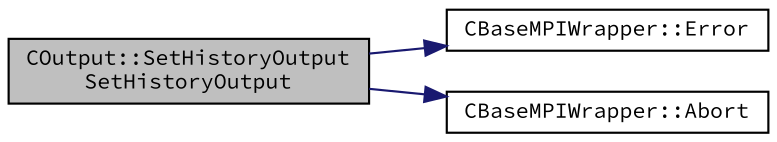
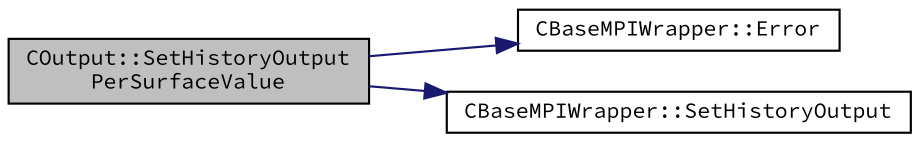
(189, 71) -> (189, 71)
(608, 112) -> (679, 112)
